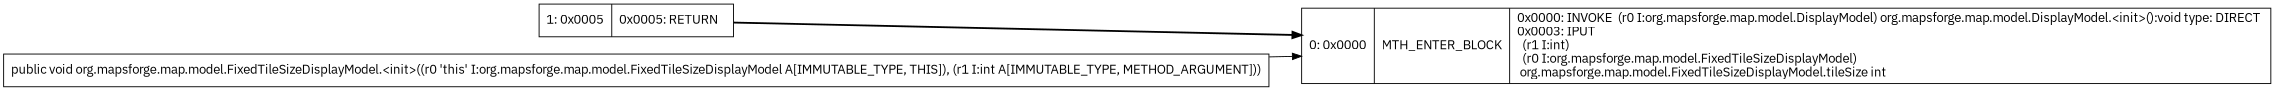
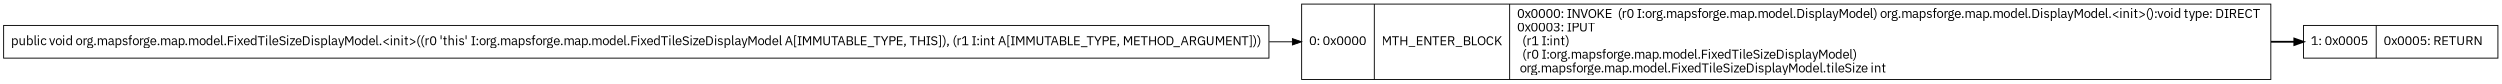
(1013, 29) -> (2283, 42)
